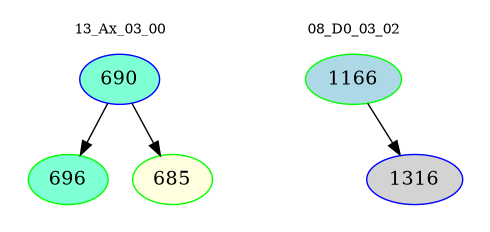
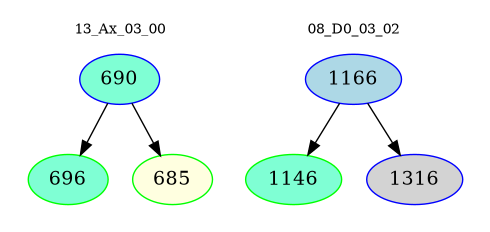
(353, 79) -> (353, 79)
none -> (294, 180)
